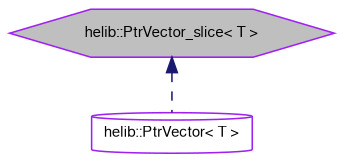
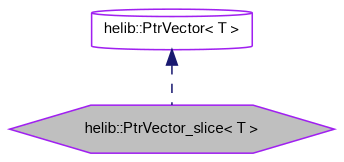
(172, 93) -> (172, 85)
